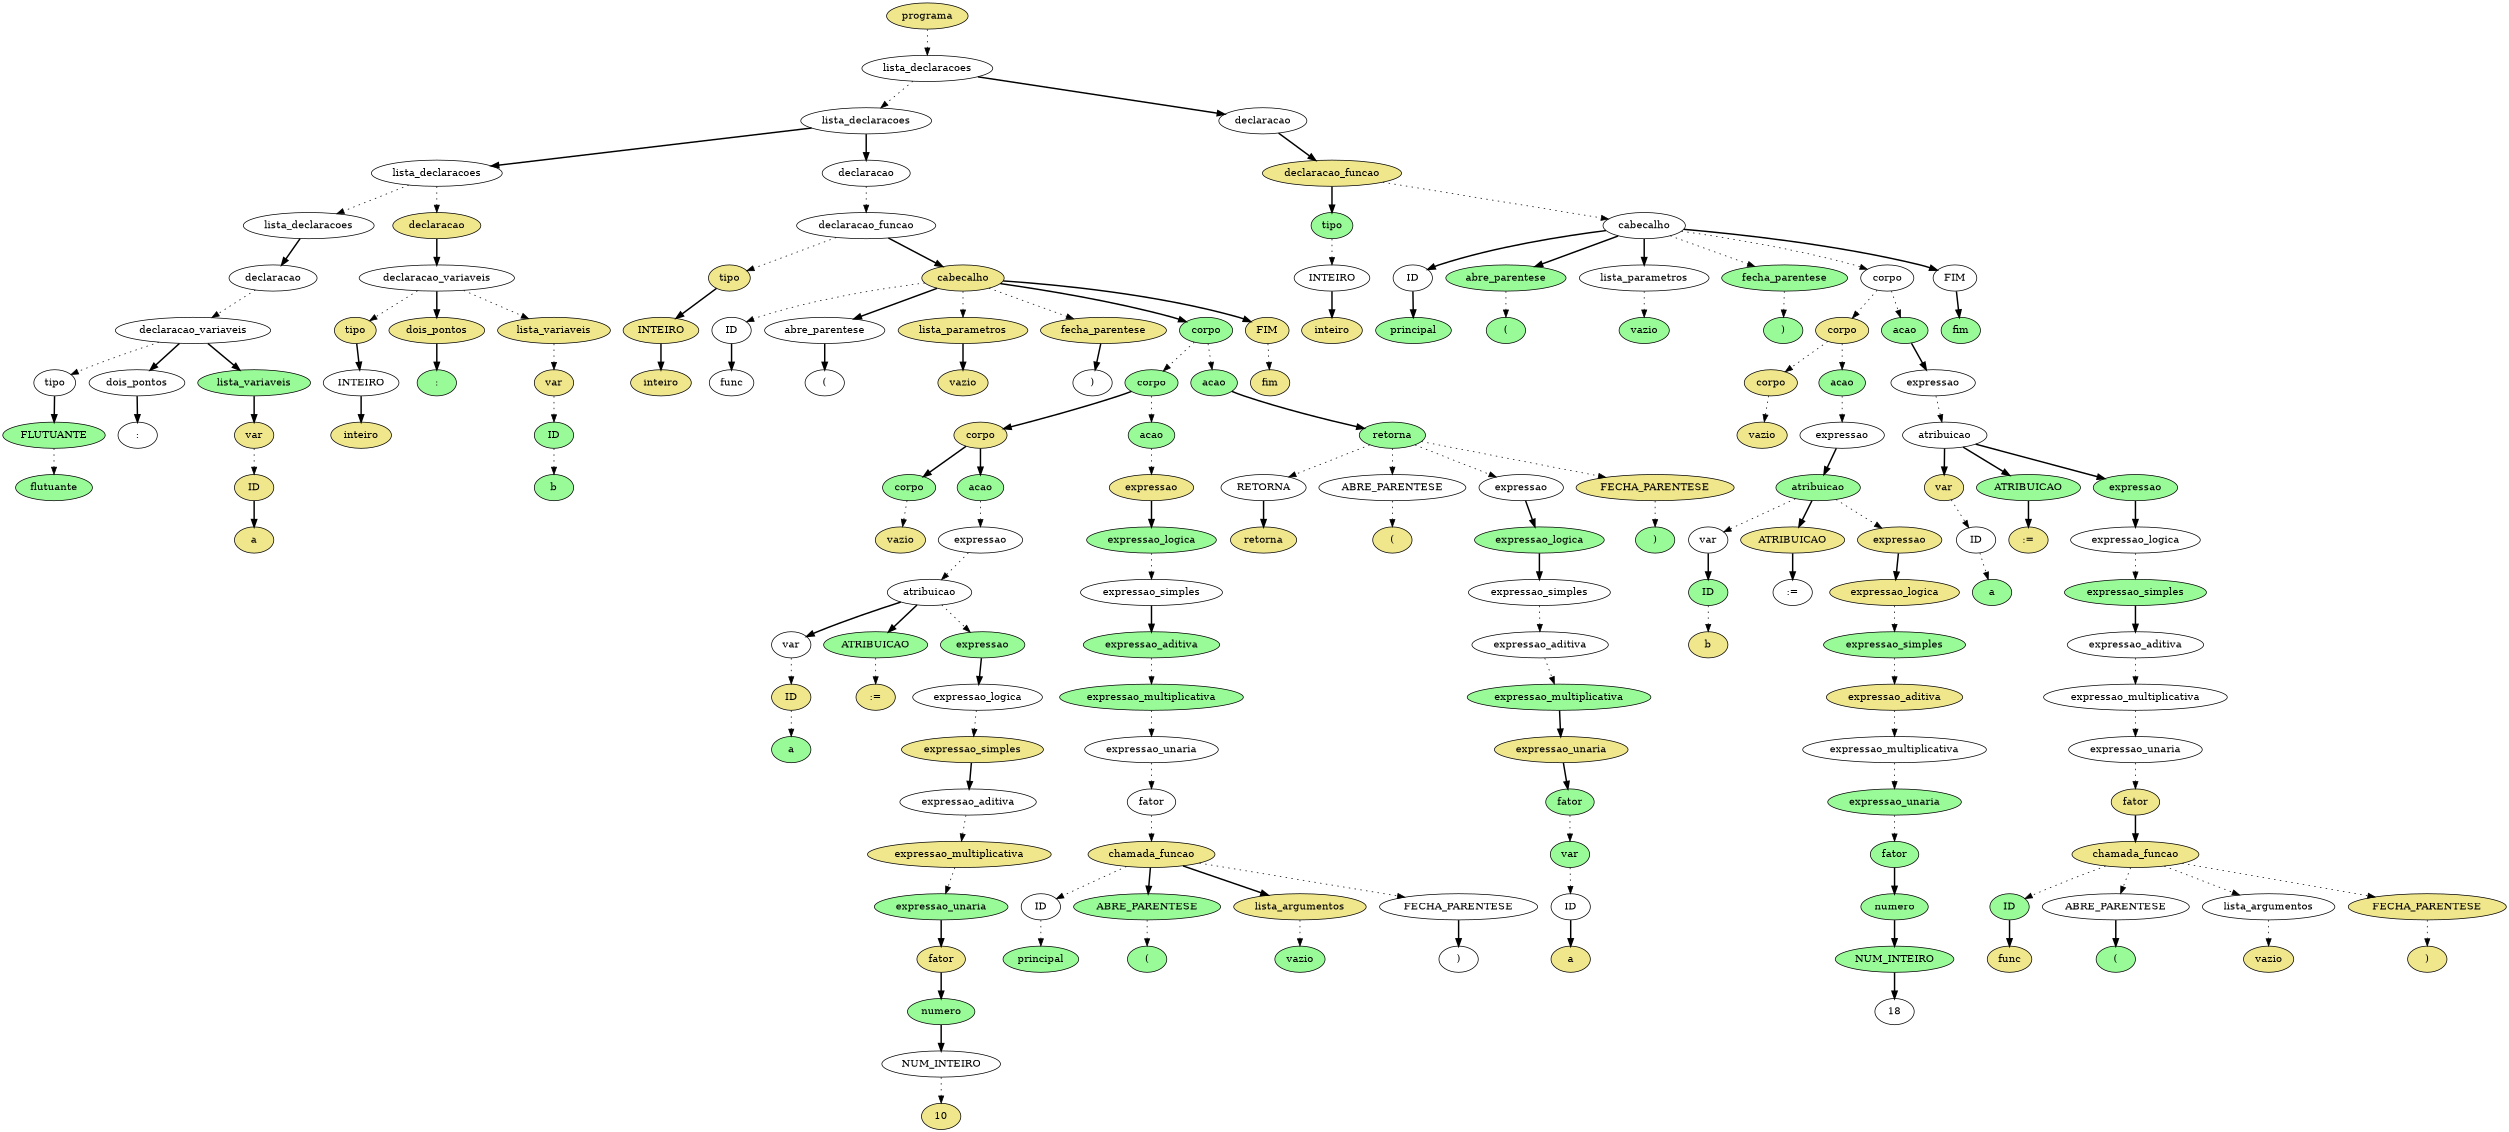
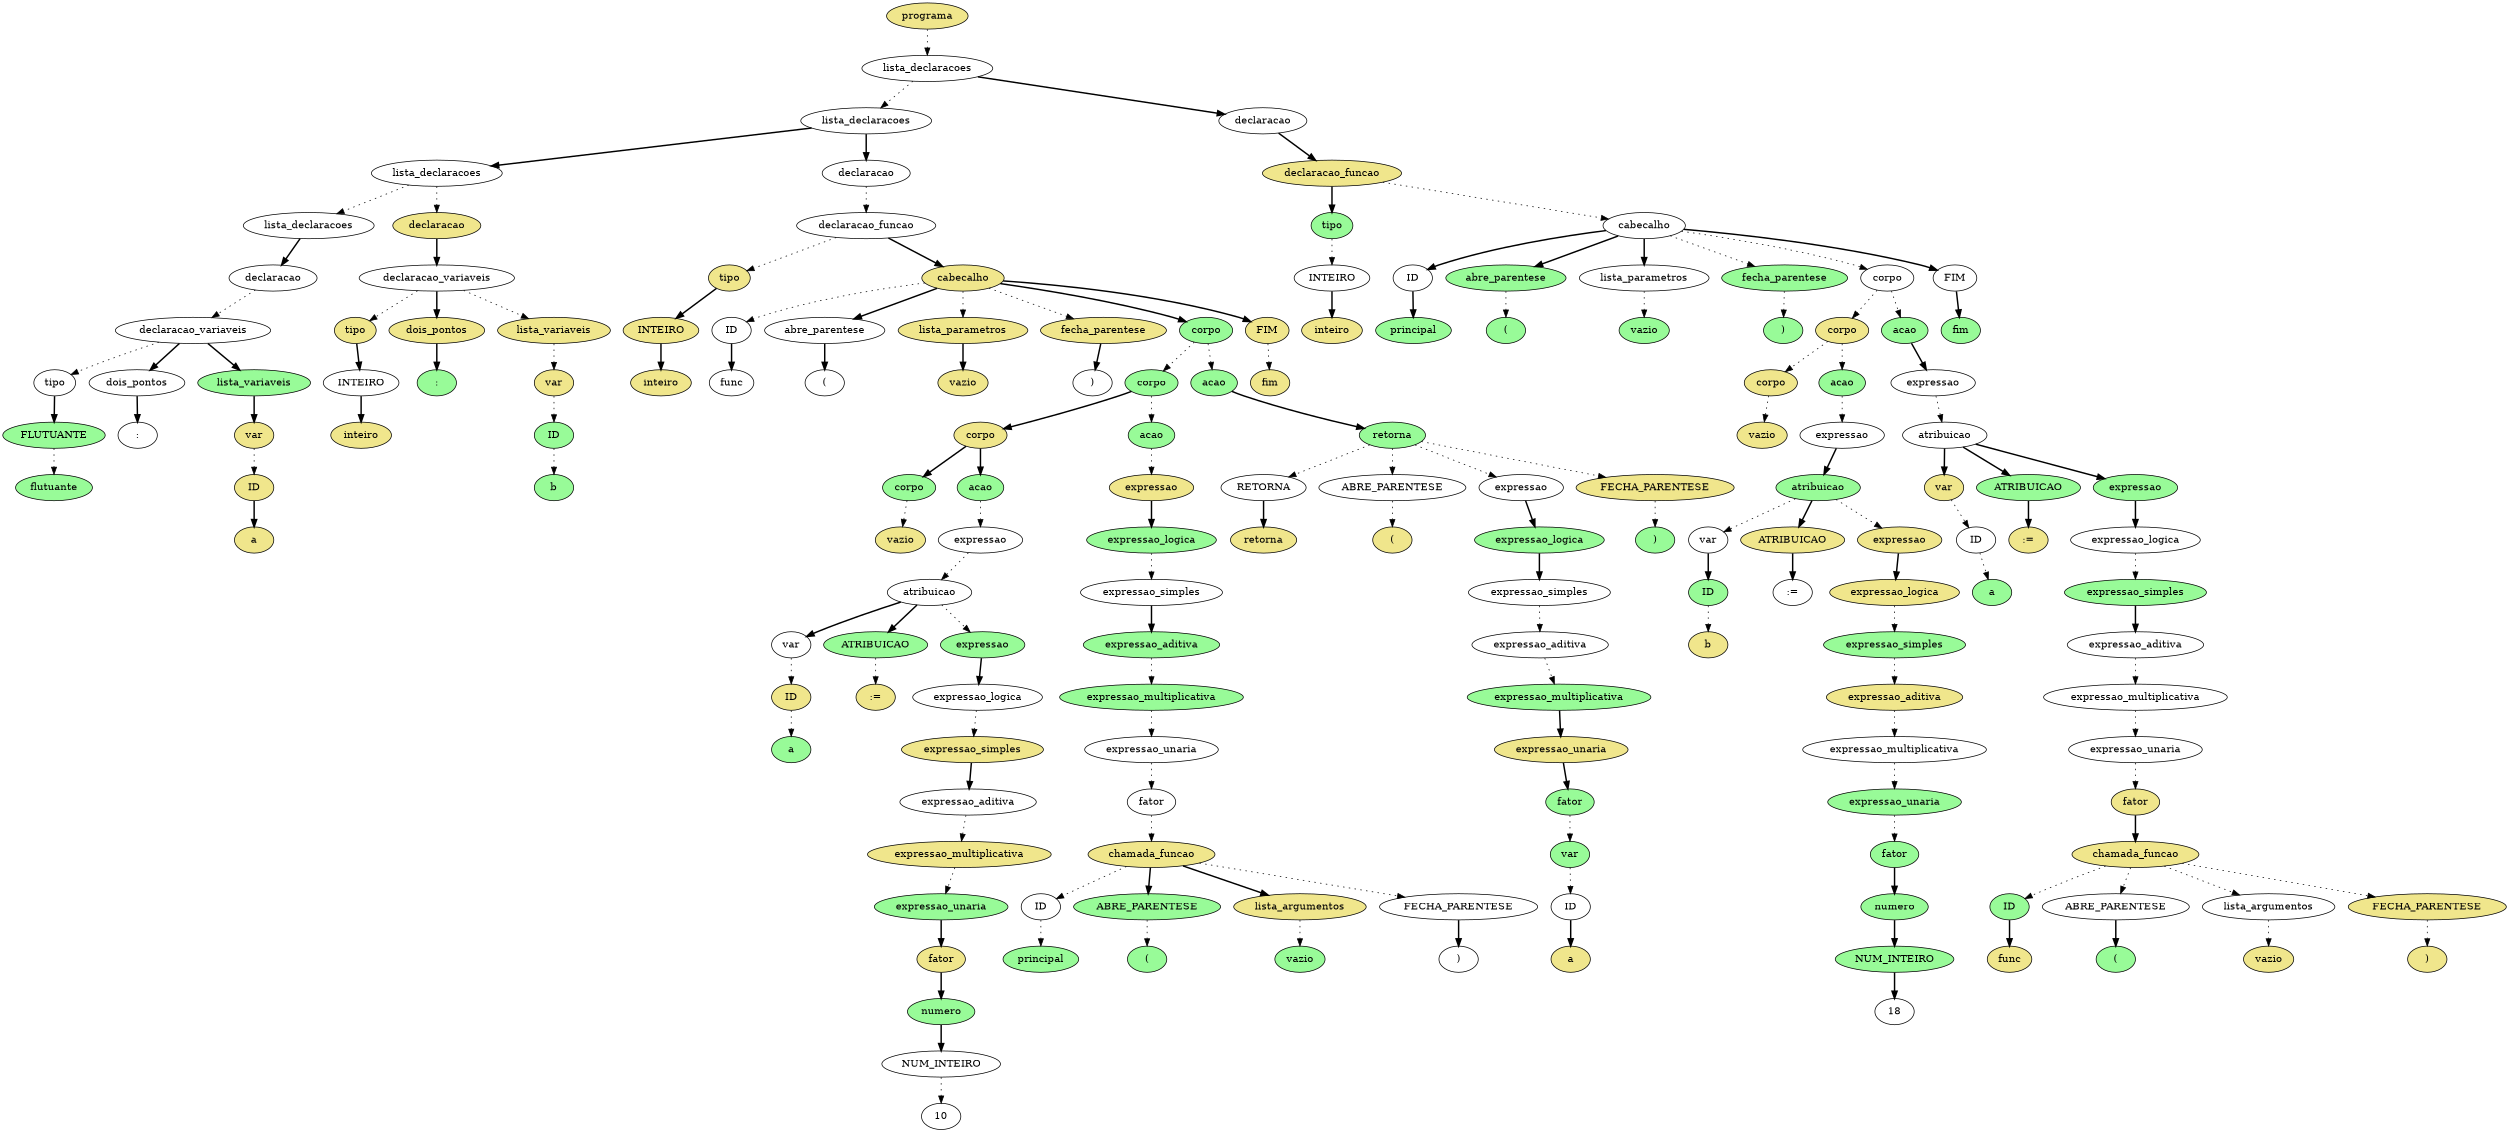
(941, 1116) -> (941, 1116)
